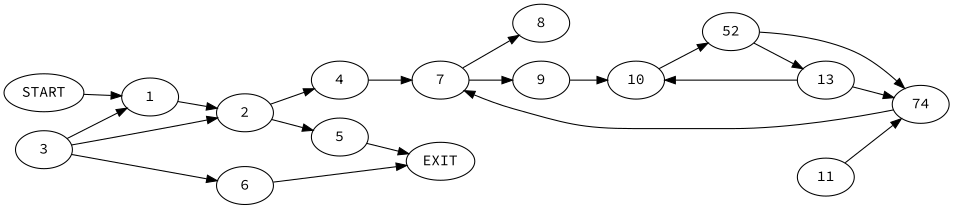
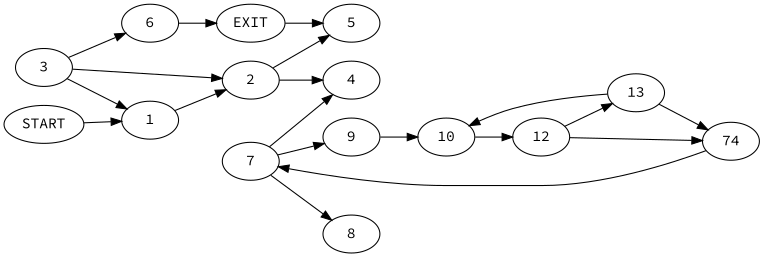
(731, 32) -> (541, 137)
(385, 80) -> (297, 124)
(383, 147) -> (299, 23)
(826, 177) -> none
